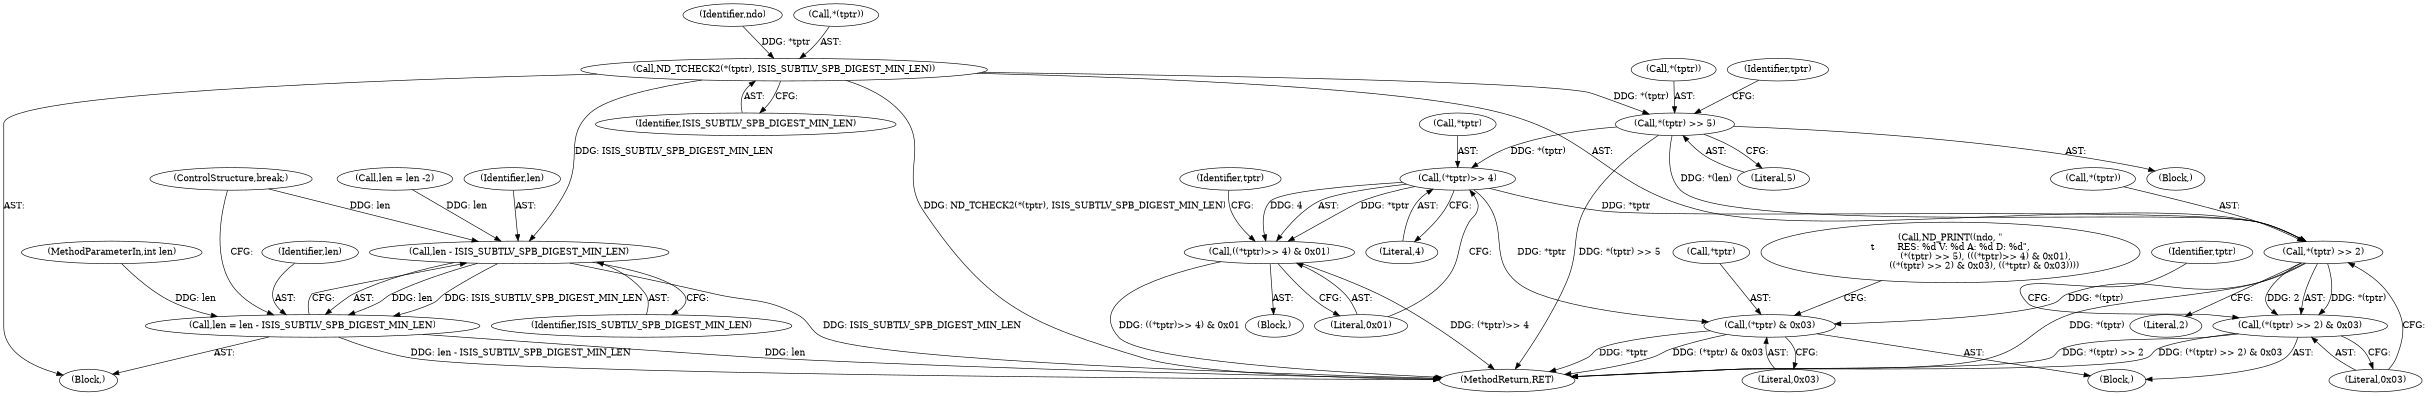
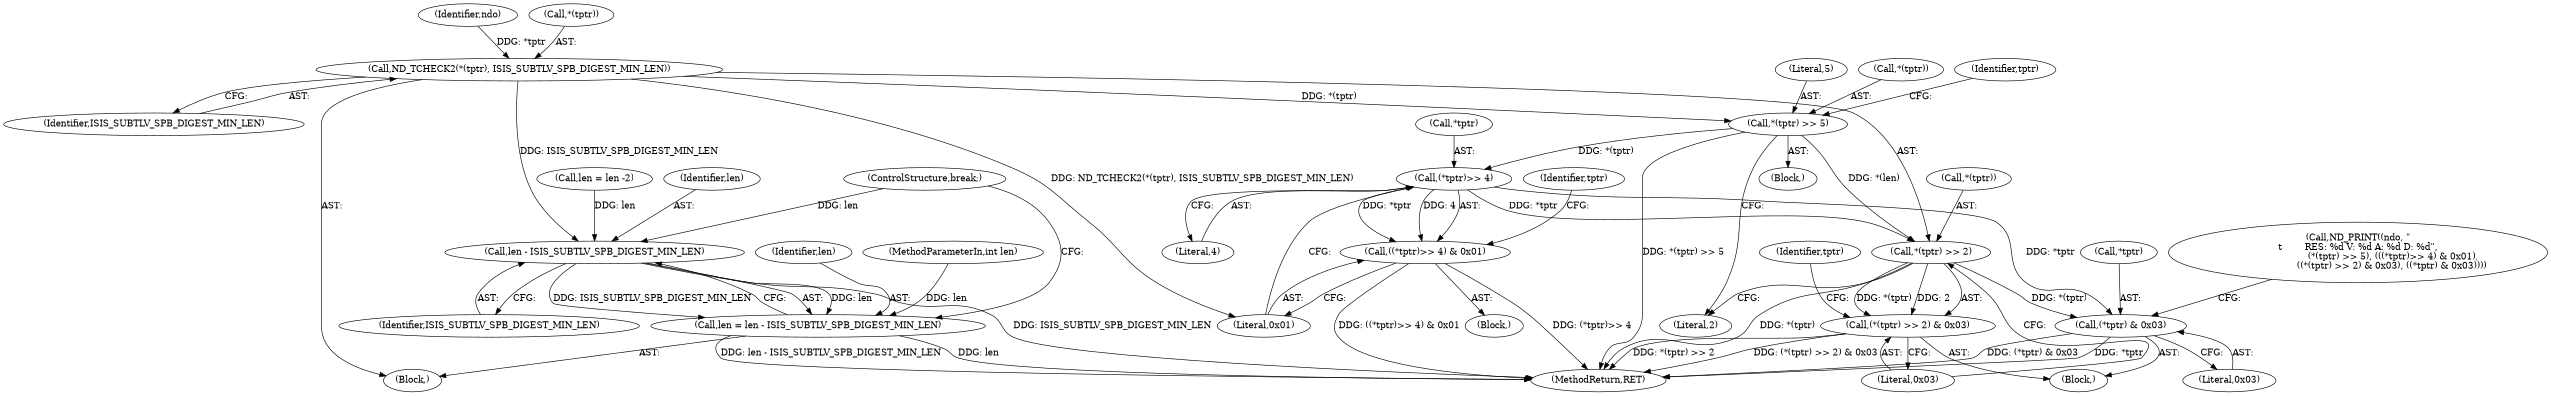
(1732, 147) -> (1740, 221)
(1072, 335) -> (953, 146)
